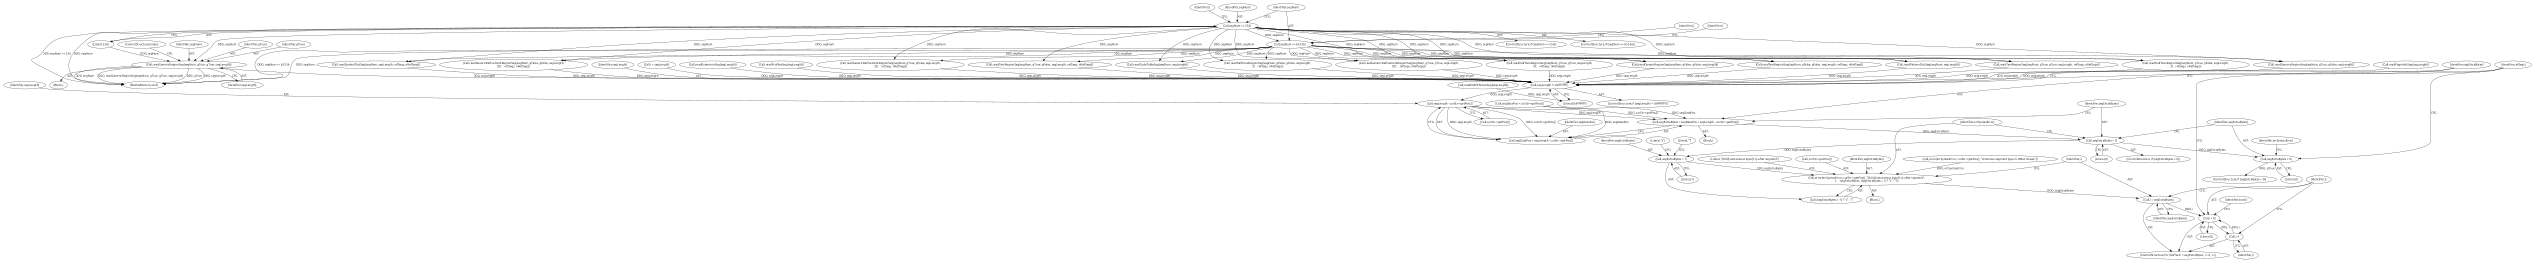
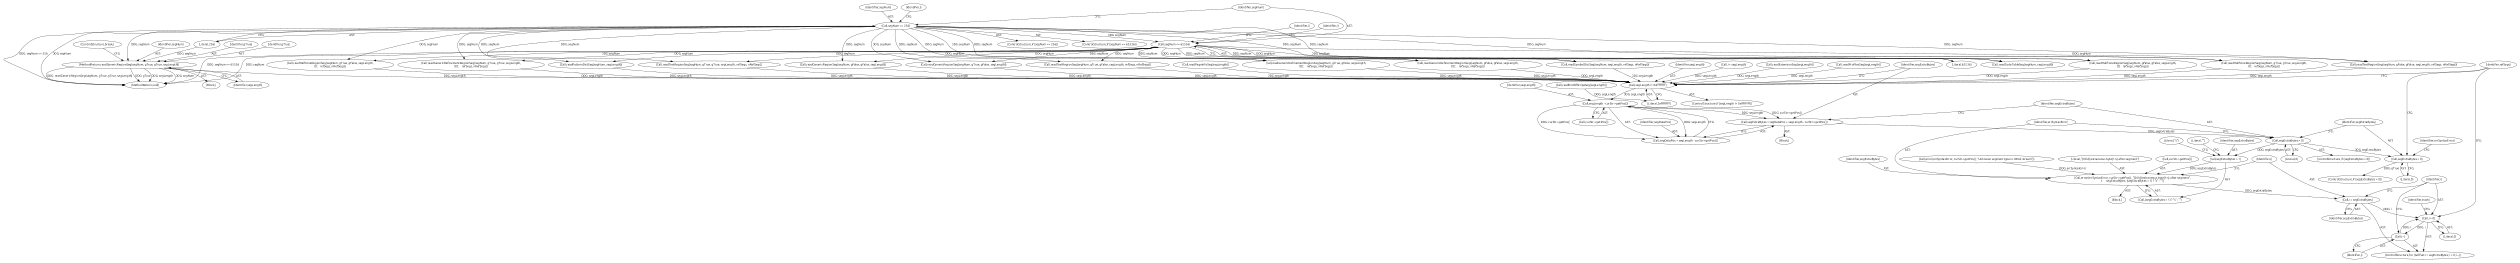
(189, 65) -> (129, 65)
none -> (1962, 65)
(1345, 77) -> none
(1520, 104) -> none
(1688, 179) -> none
